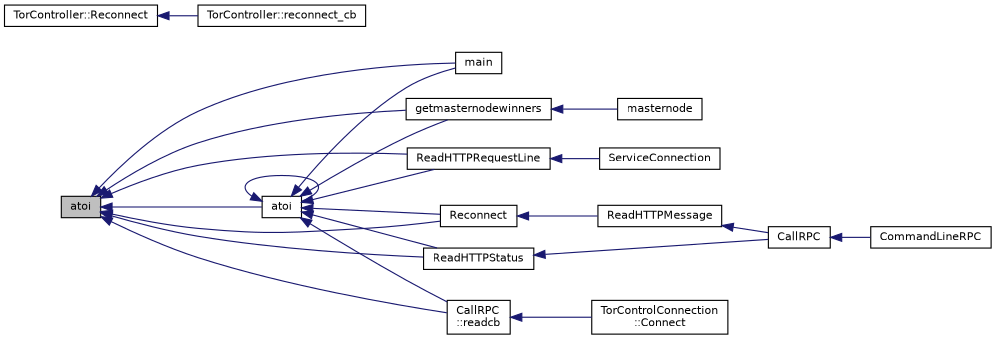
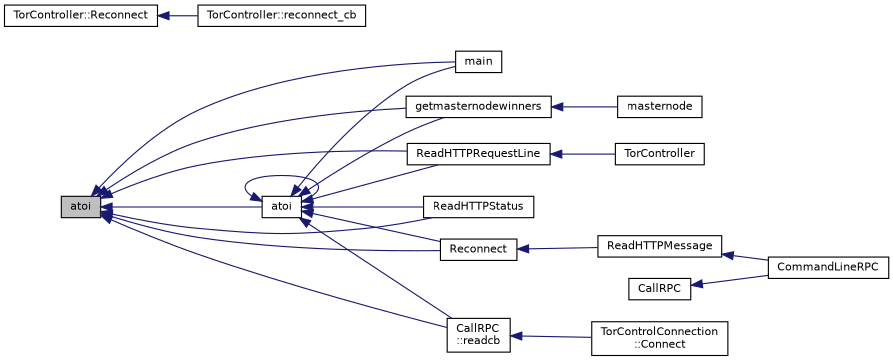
(660, 159) -> (660, 154)
(751, 230) -> (751, 258)
(657, 247) -> none
